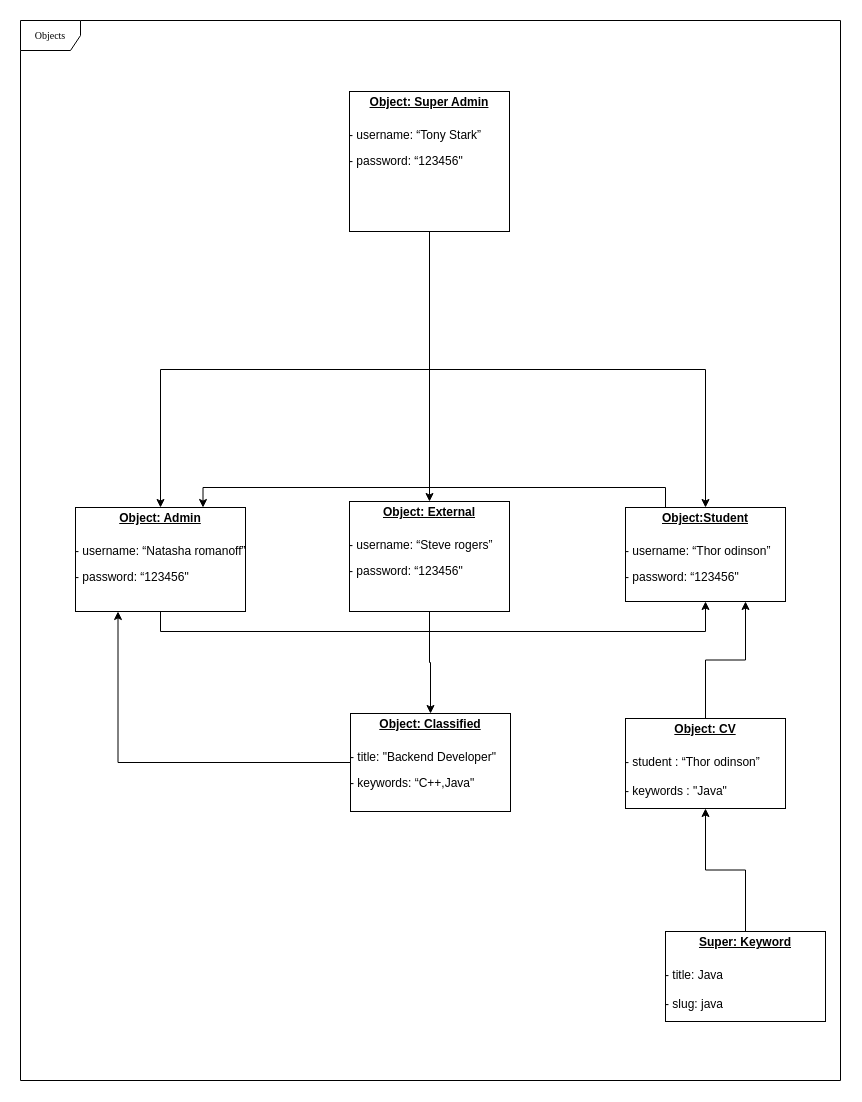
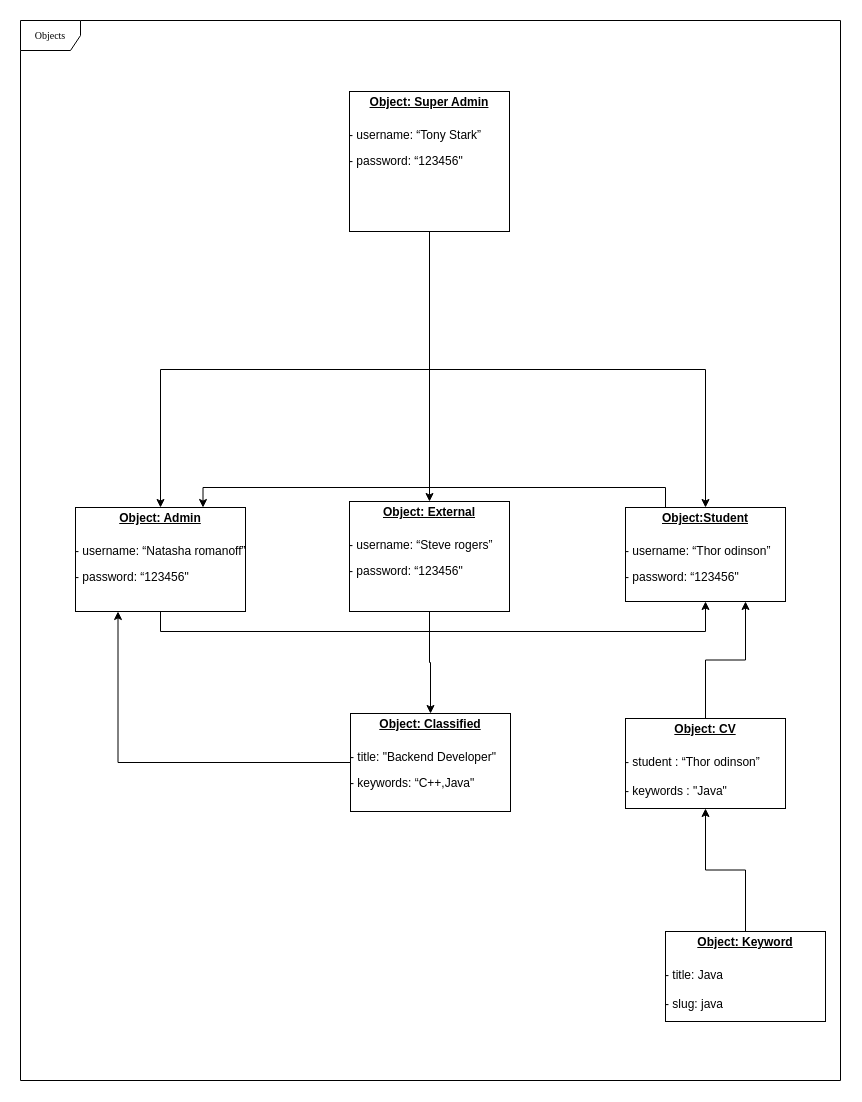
(709, 953) -> (713, 953)
